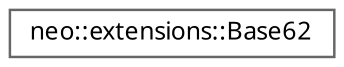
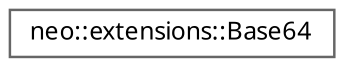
(172, 33) -> (172, 33)
